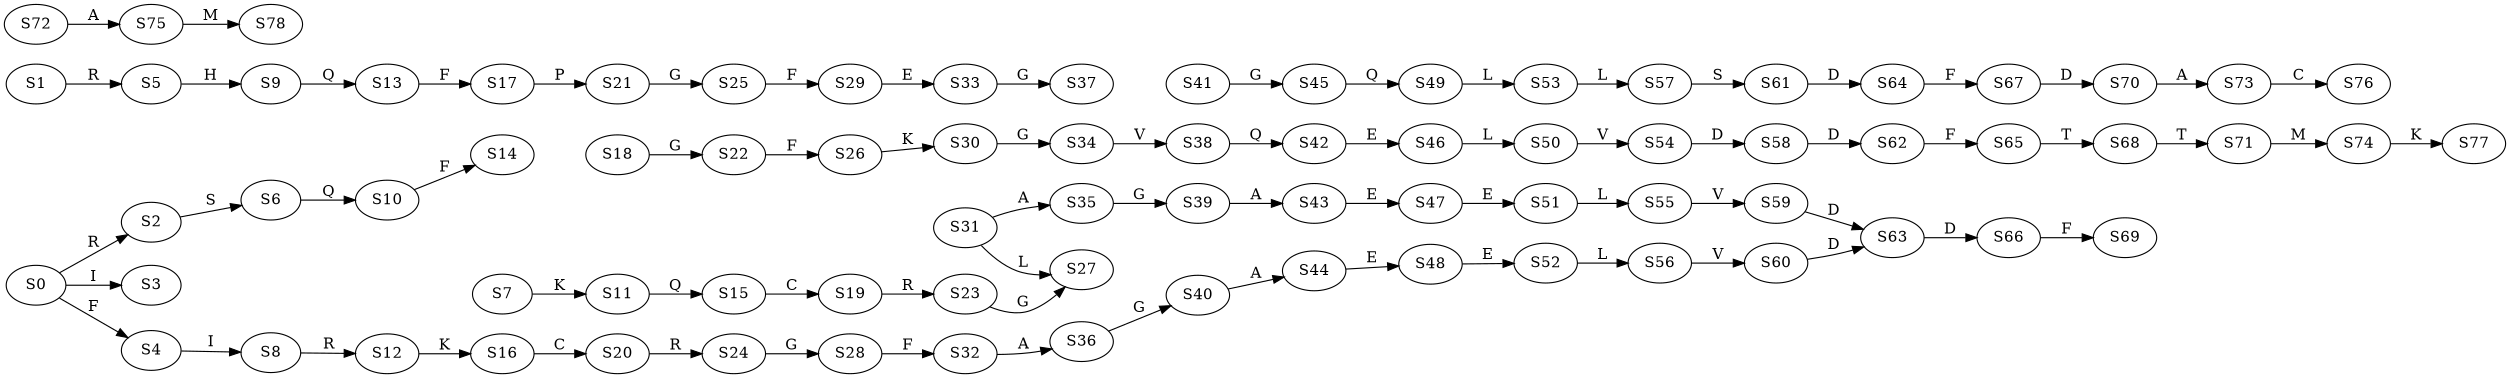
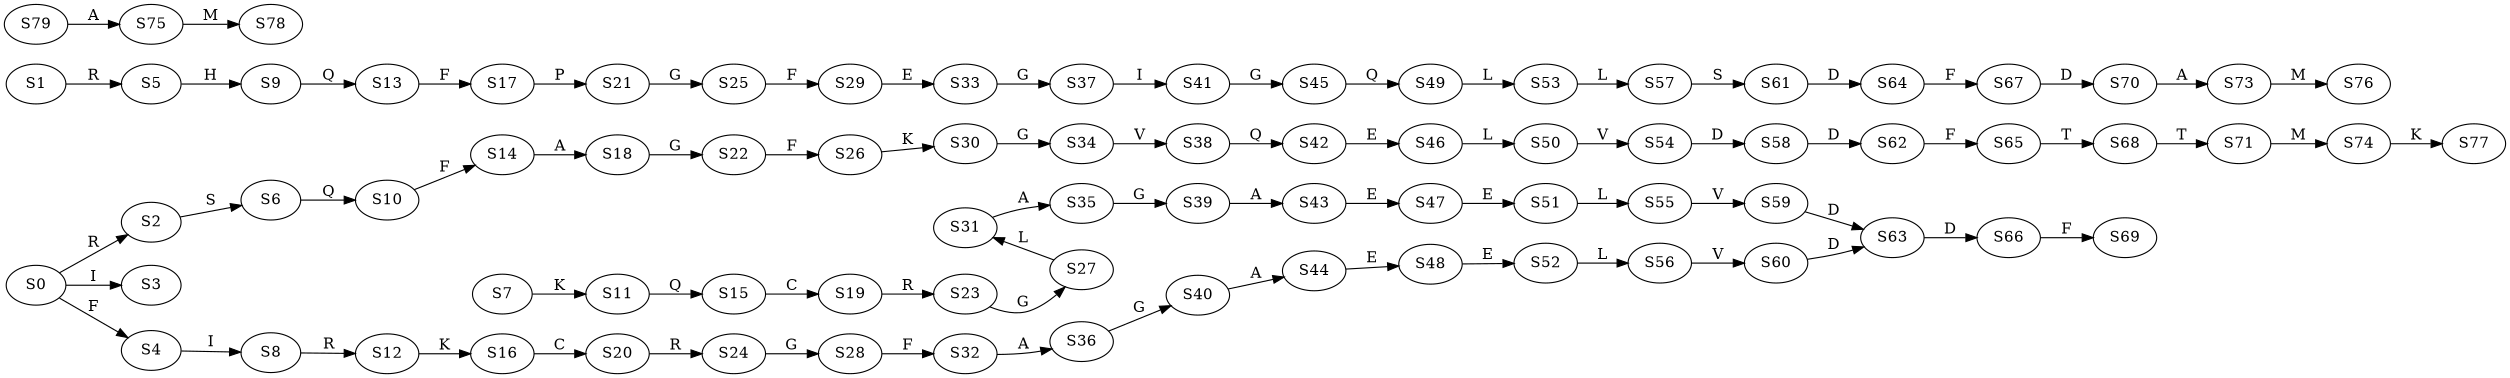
(36, 24) -> (36, 24)
(2299, 76) -> (2299, 76)
none -> (1134, 84)
none -> (554, 155)
(1007, 266) -> (1029, 251)
